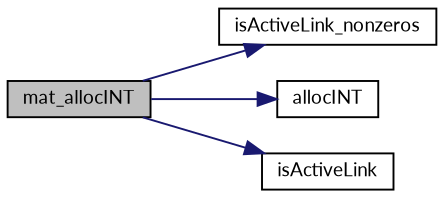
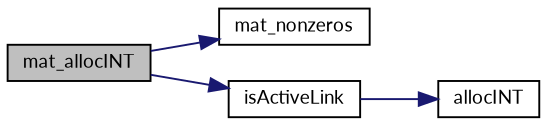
(328, 27) -> (294, 27)
(204, 99) -> (390, 99)
